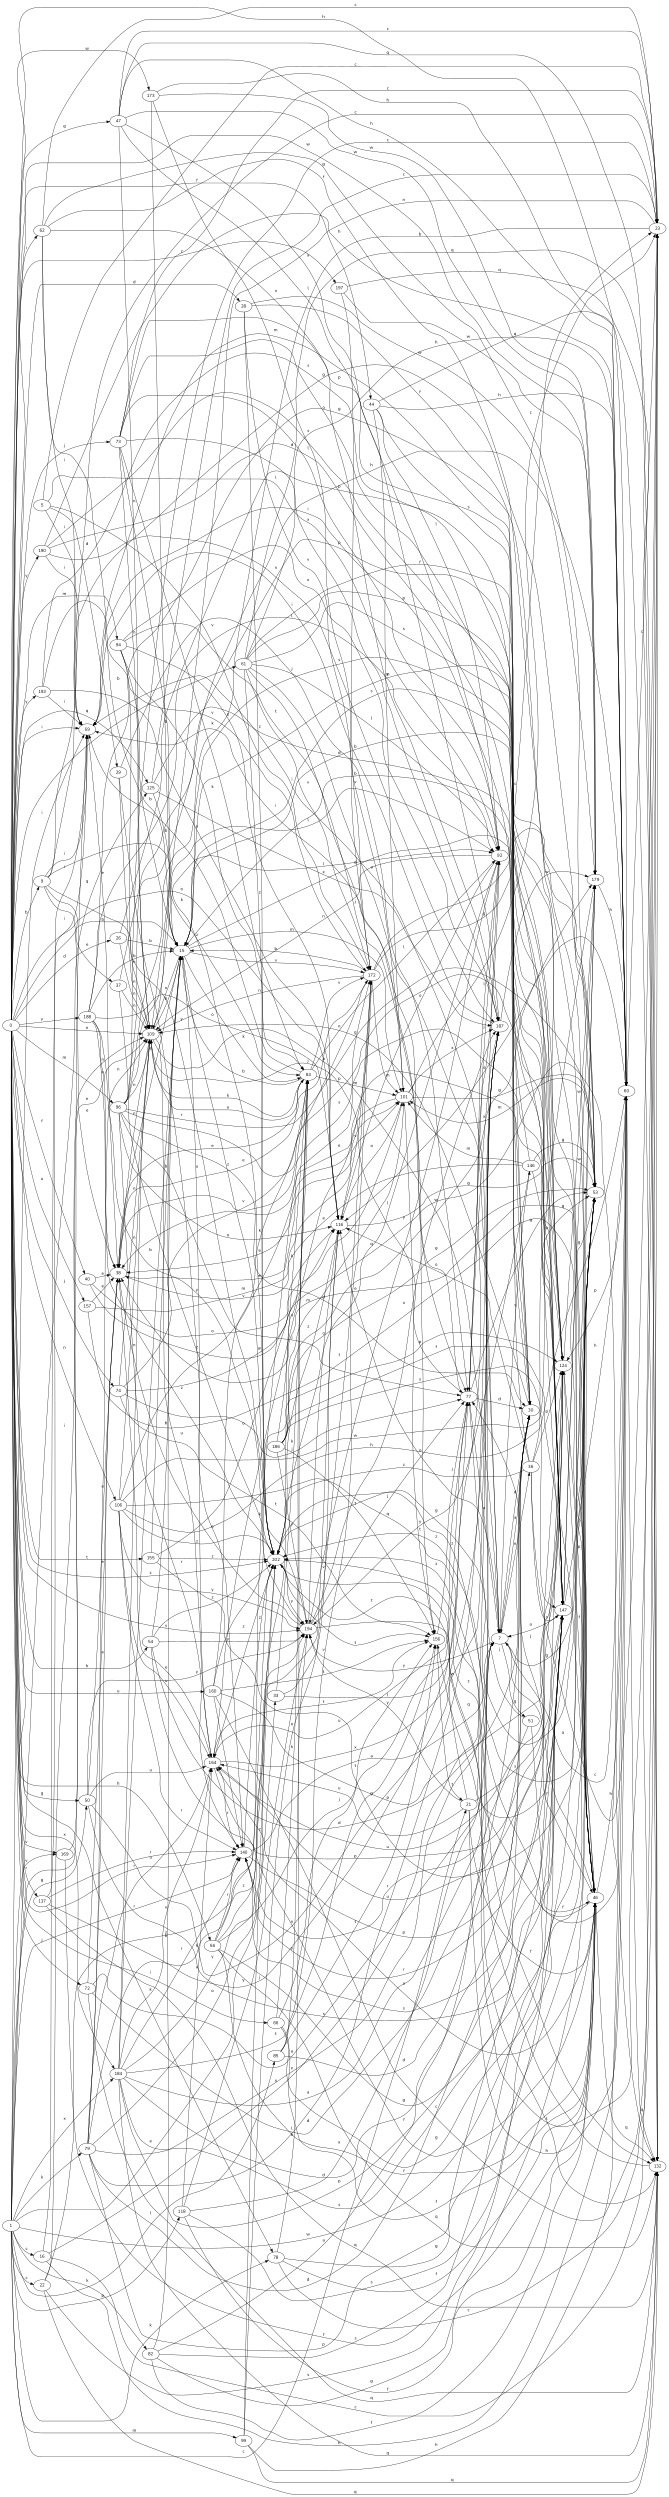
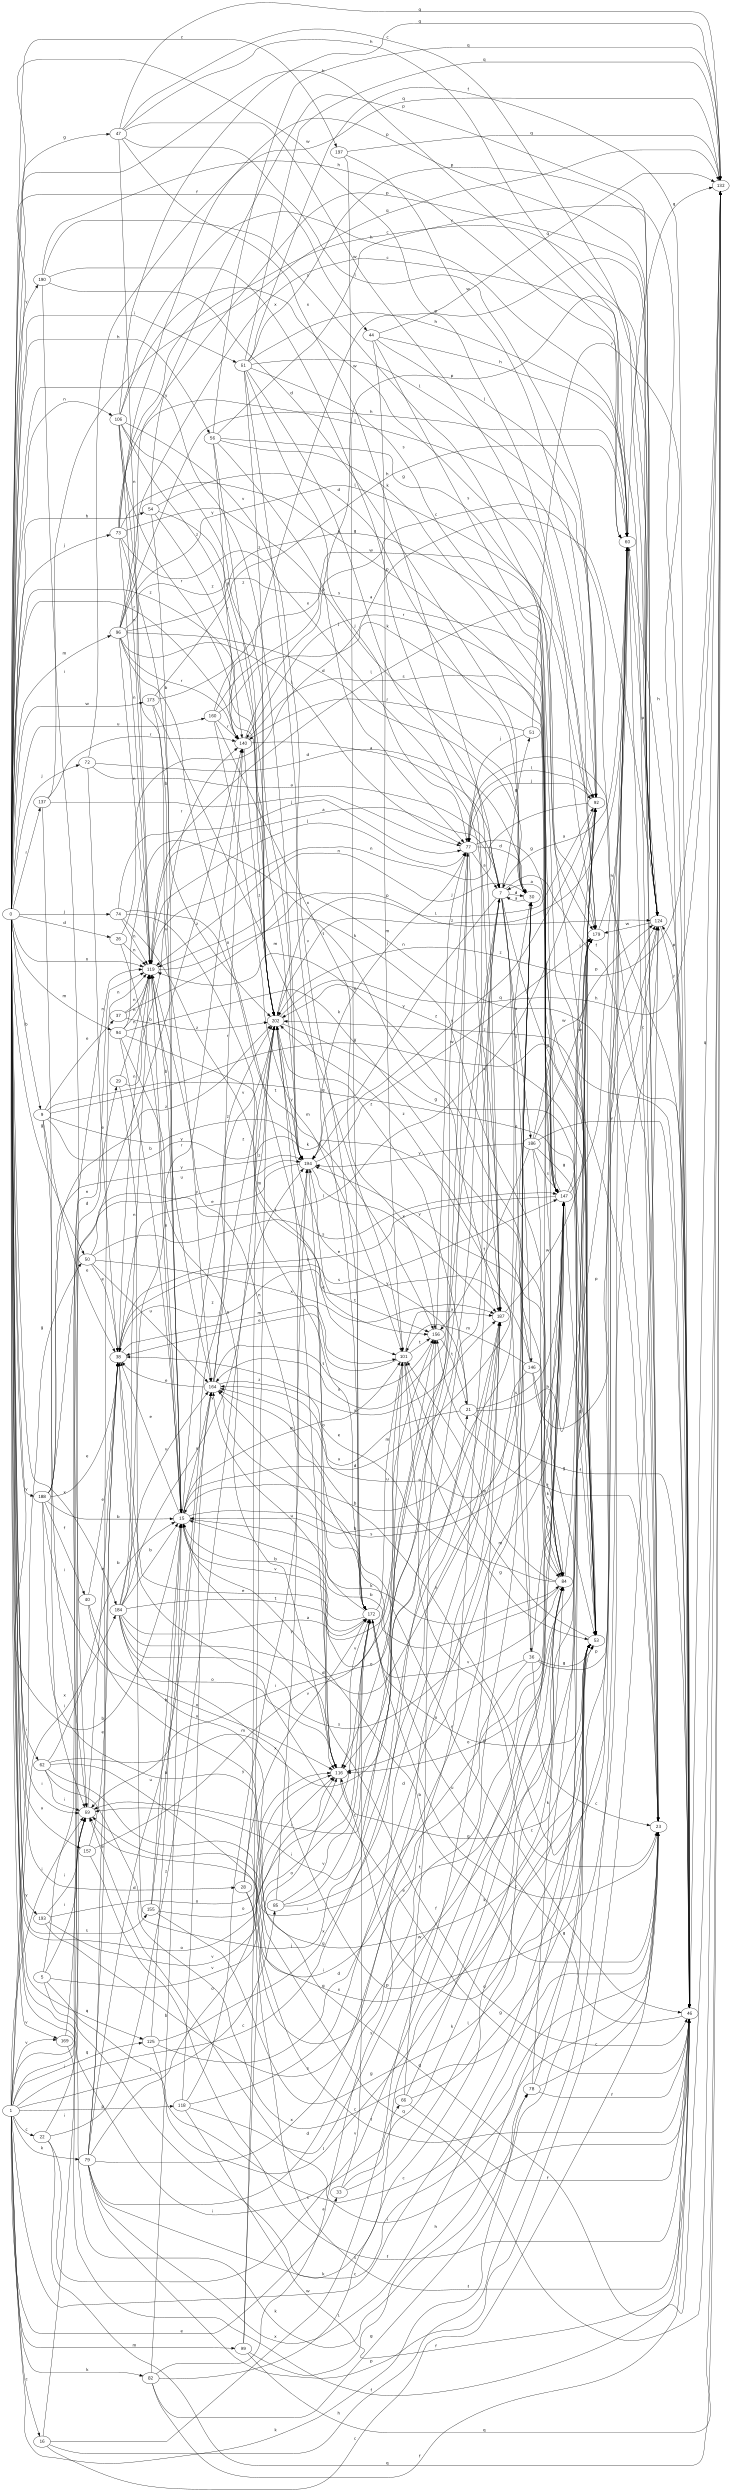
none -> (517, 1029)
(151, 1034) -> (151, 970)
(43, 1153) -> (64, 1547)
